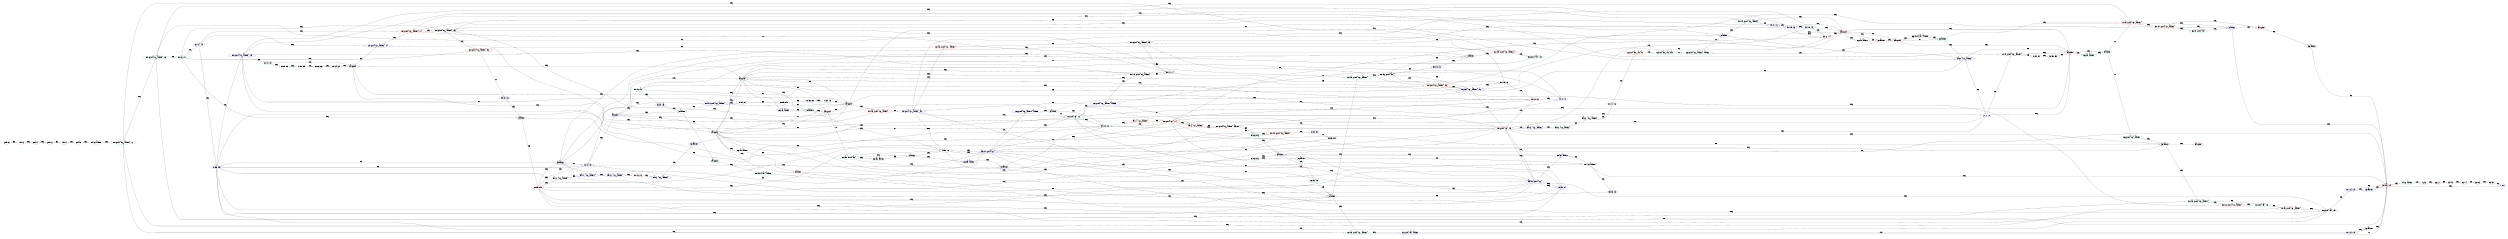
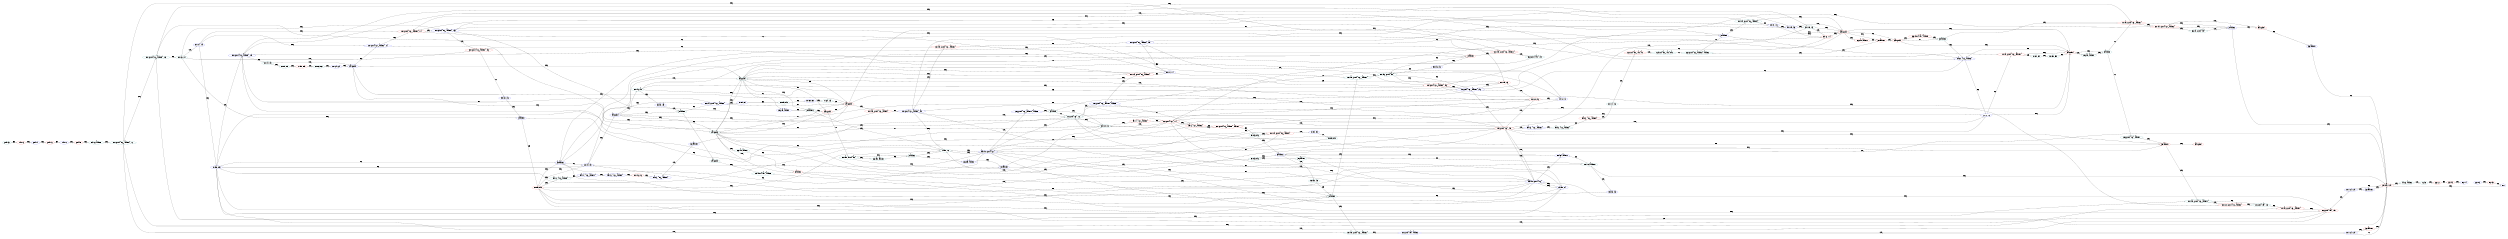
(1783, 26) -> (1781, 27)
(2471, 183) -> none
